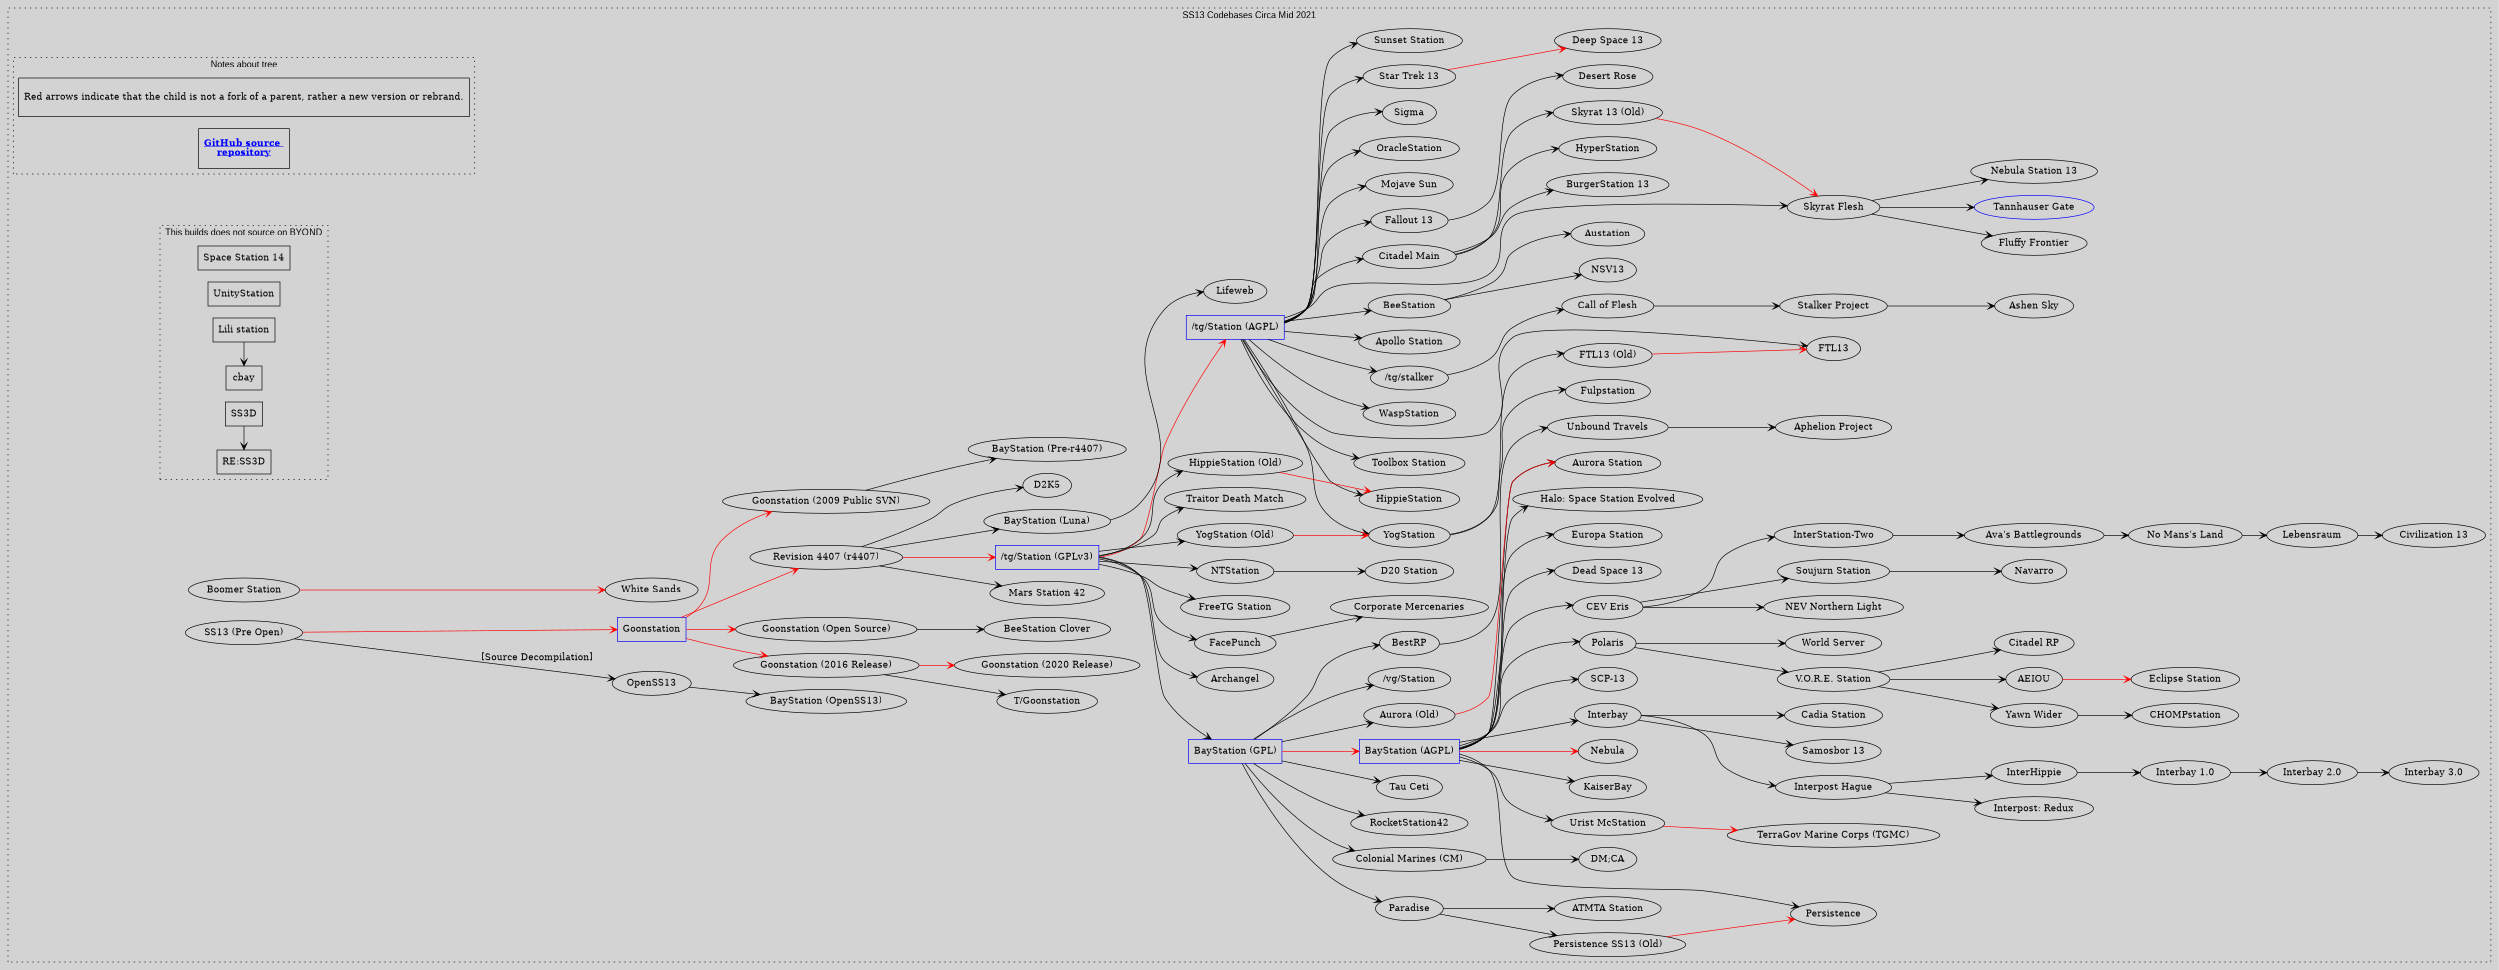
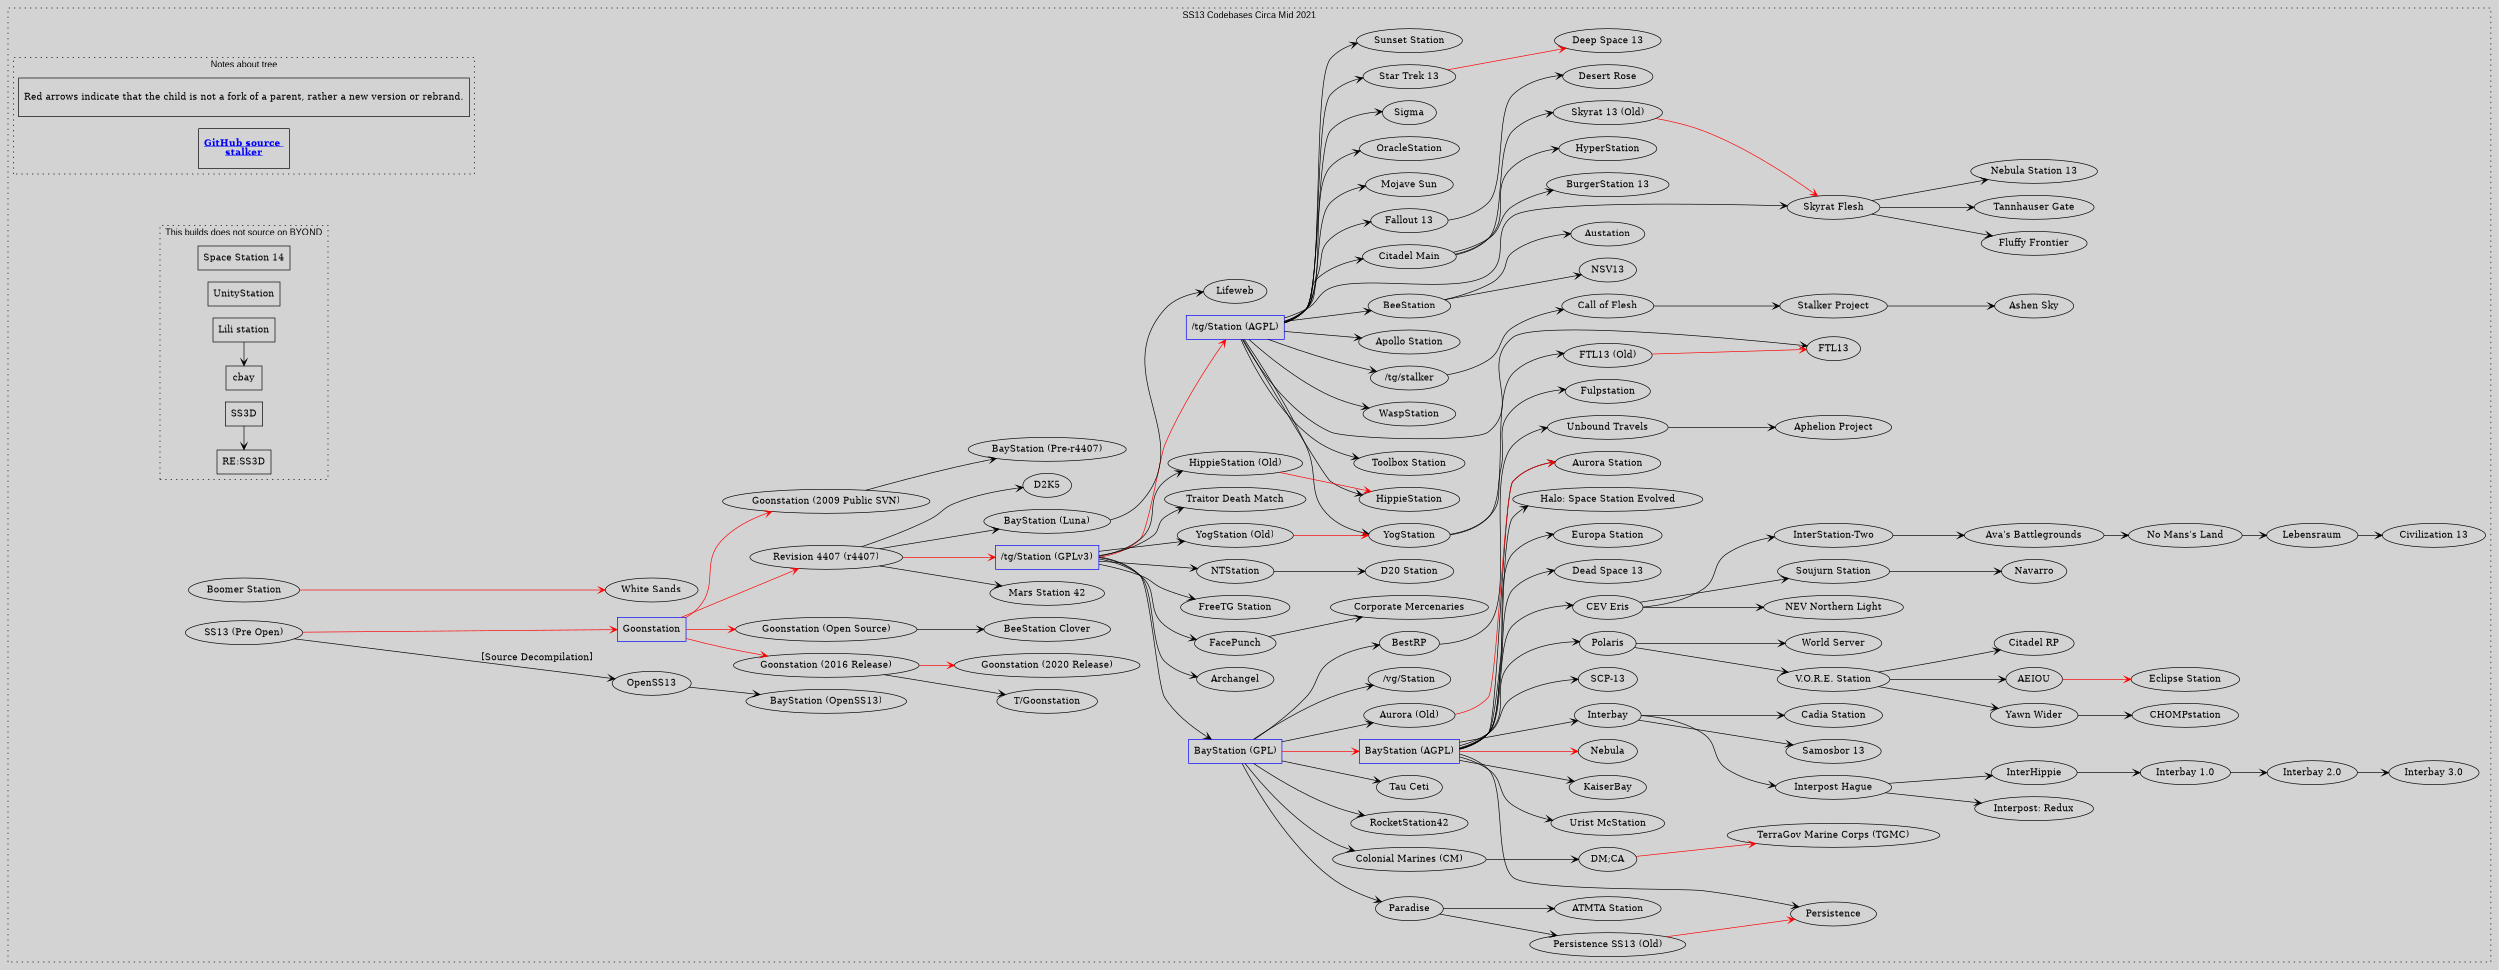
(244, 153) -> (244, 153)
(2034, 207) -> (2034, 207)
(1697, 828) -> (1693, 850)
